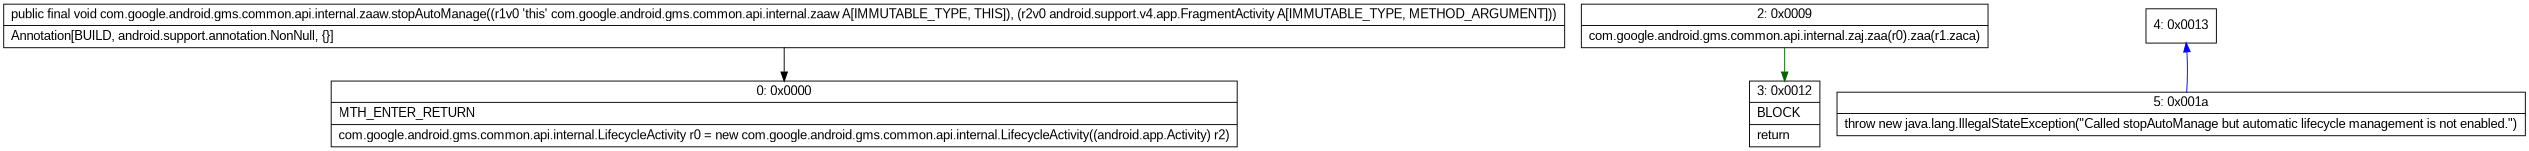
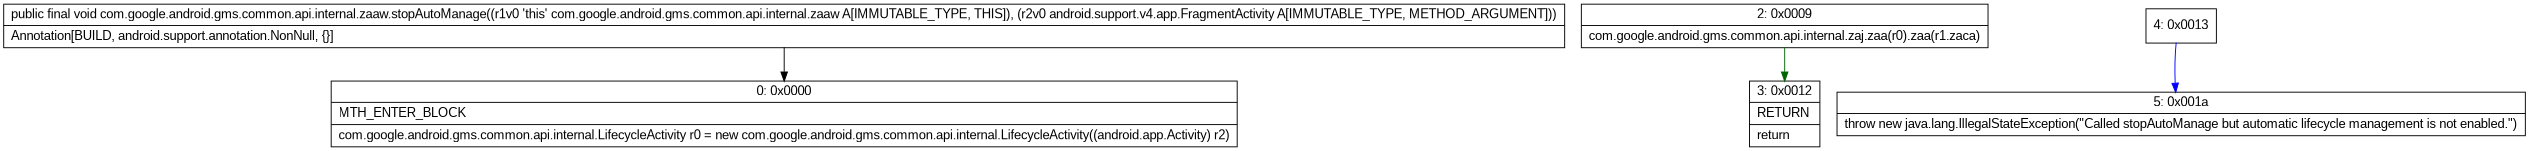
(2187, 72) -> (2175, 63)
(407, 113) -> (403, 113)
(1779, 113) -> (1783, 113)
